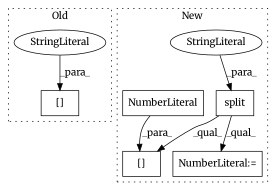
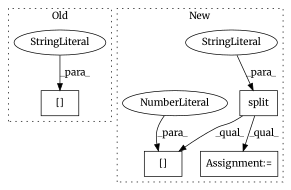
(163, 103) -> (175, 103)
(218, 164) -> (239, 164)
